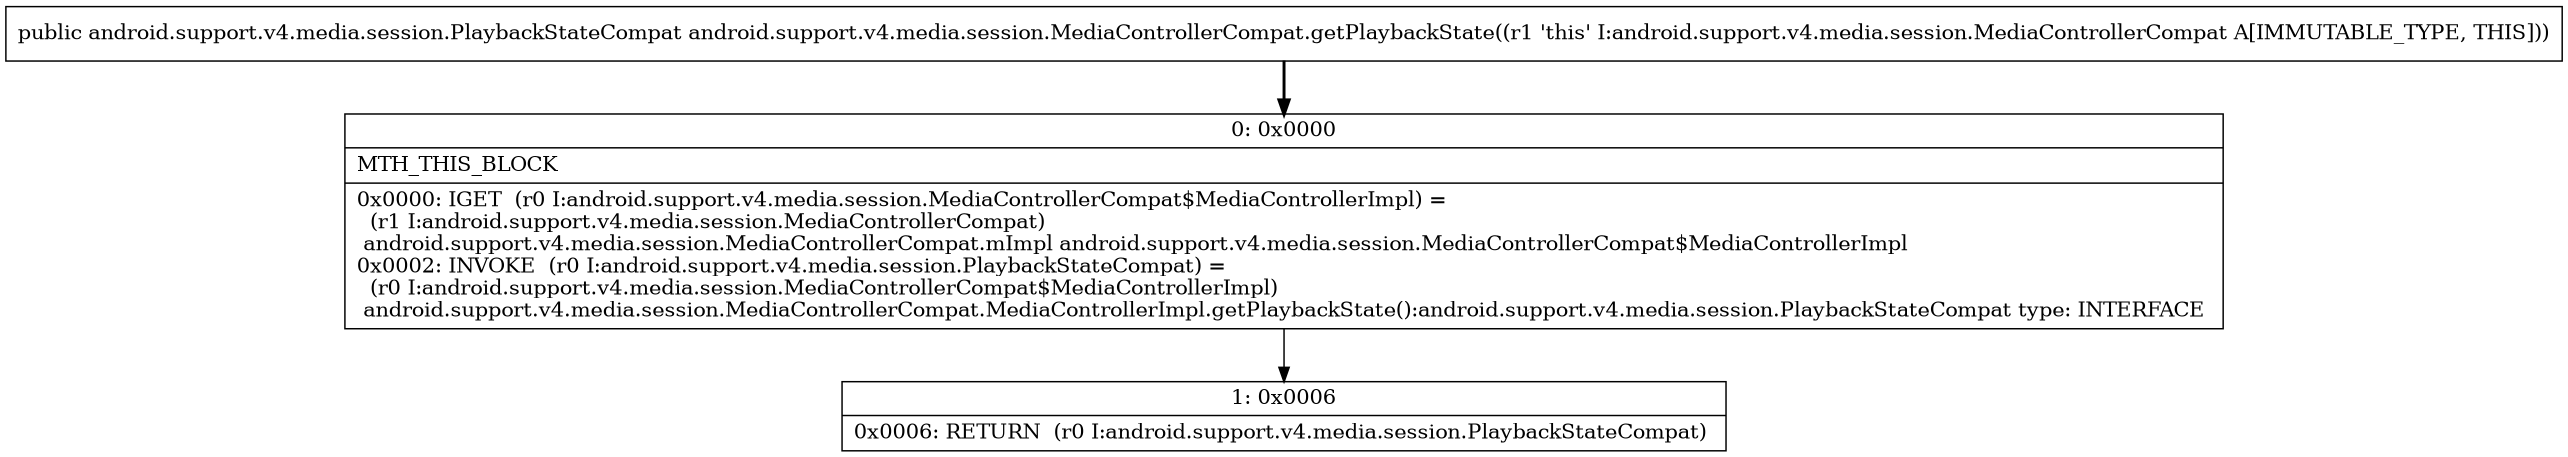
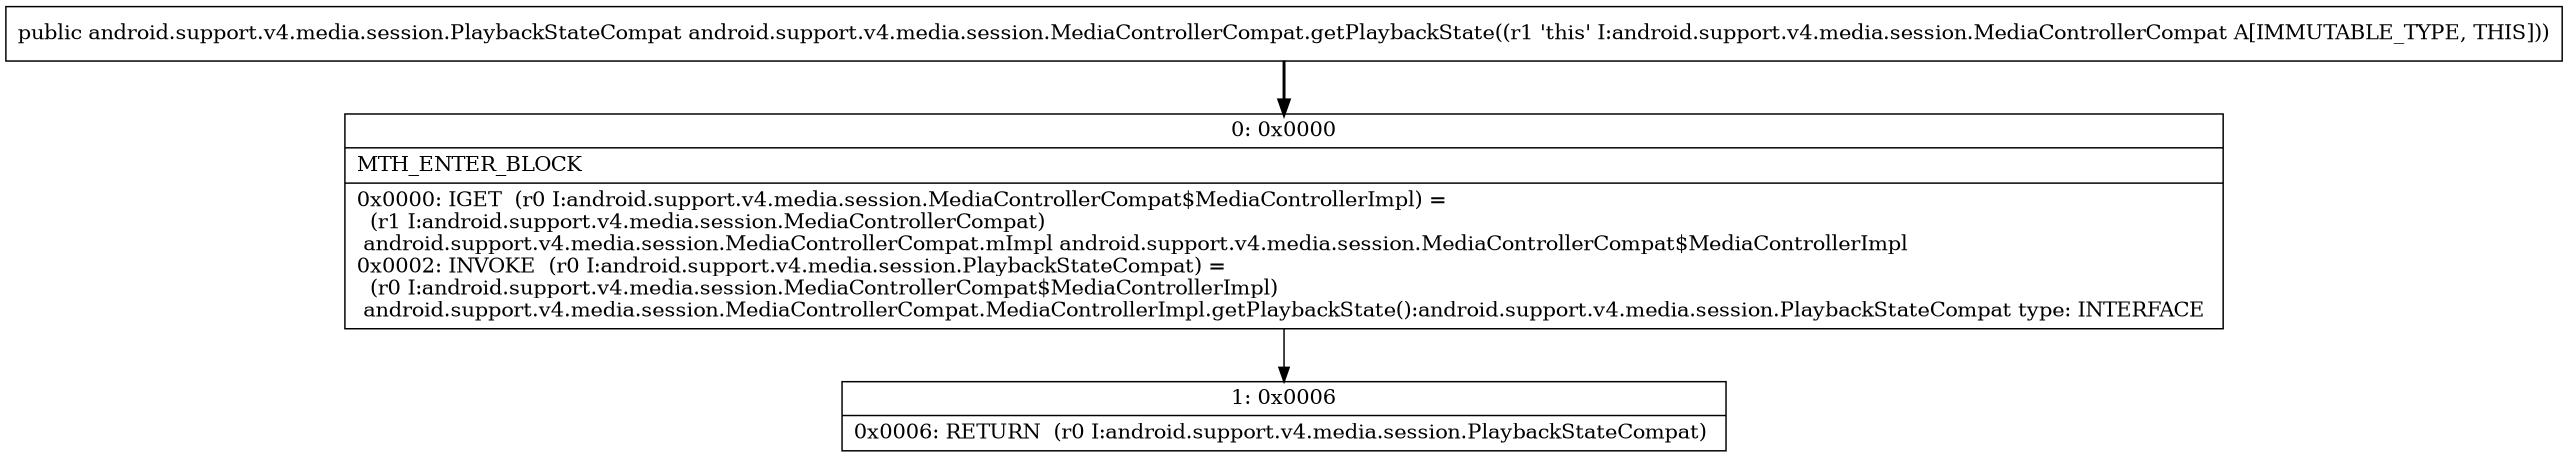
(457, 165) -> (470, 165)
